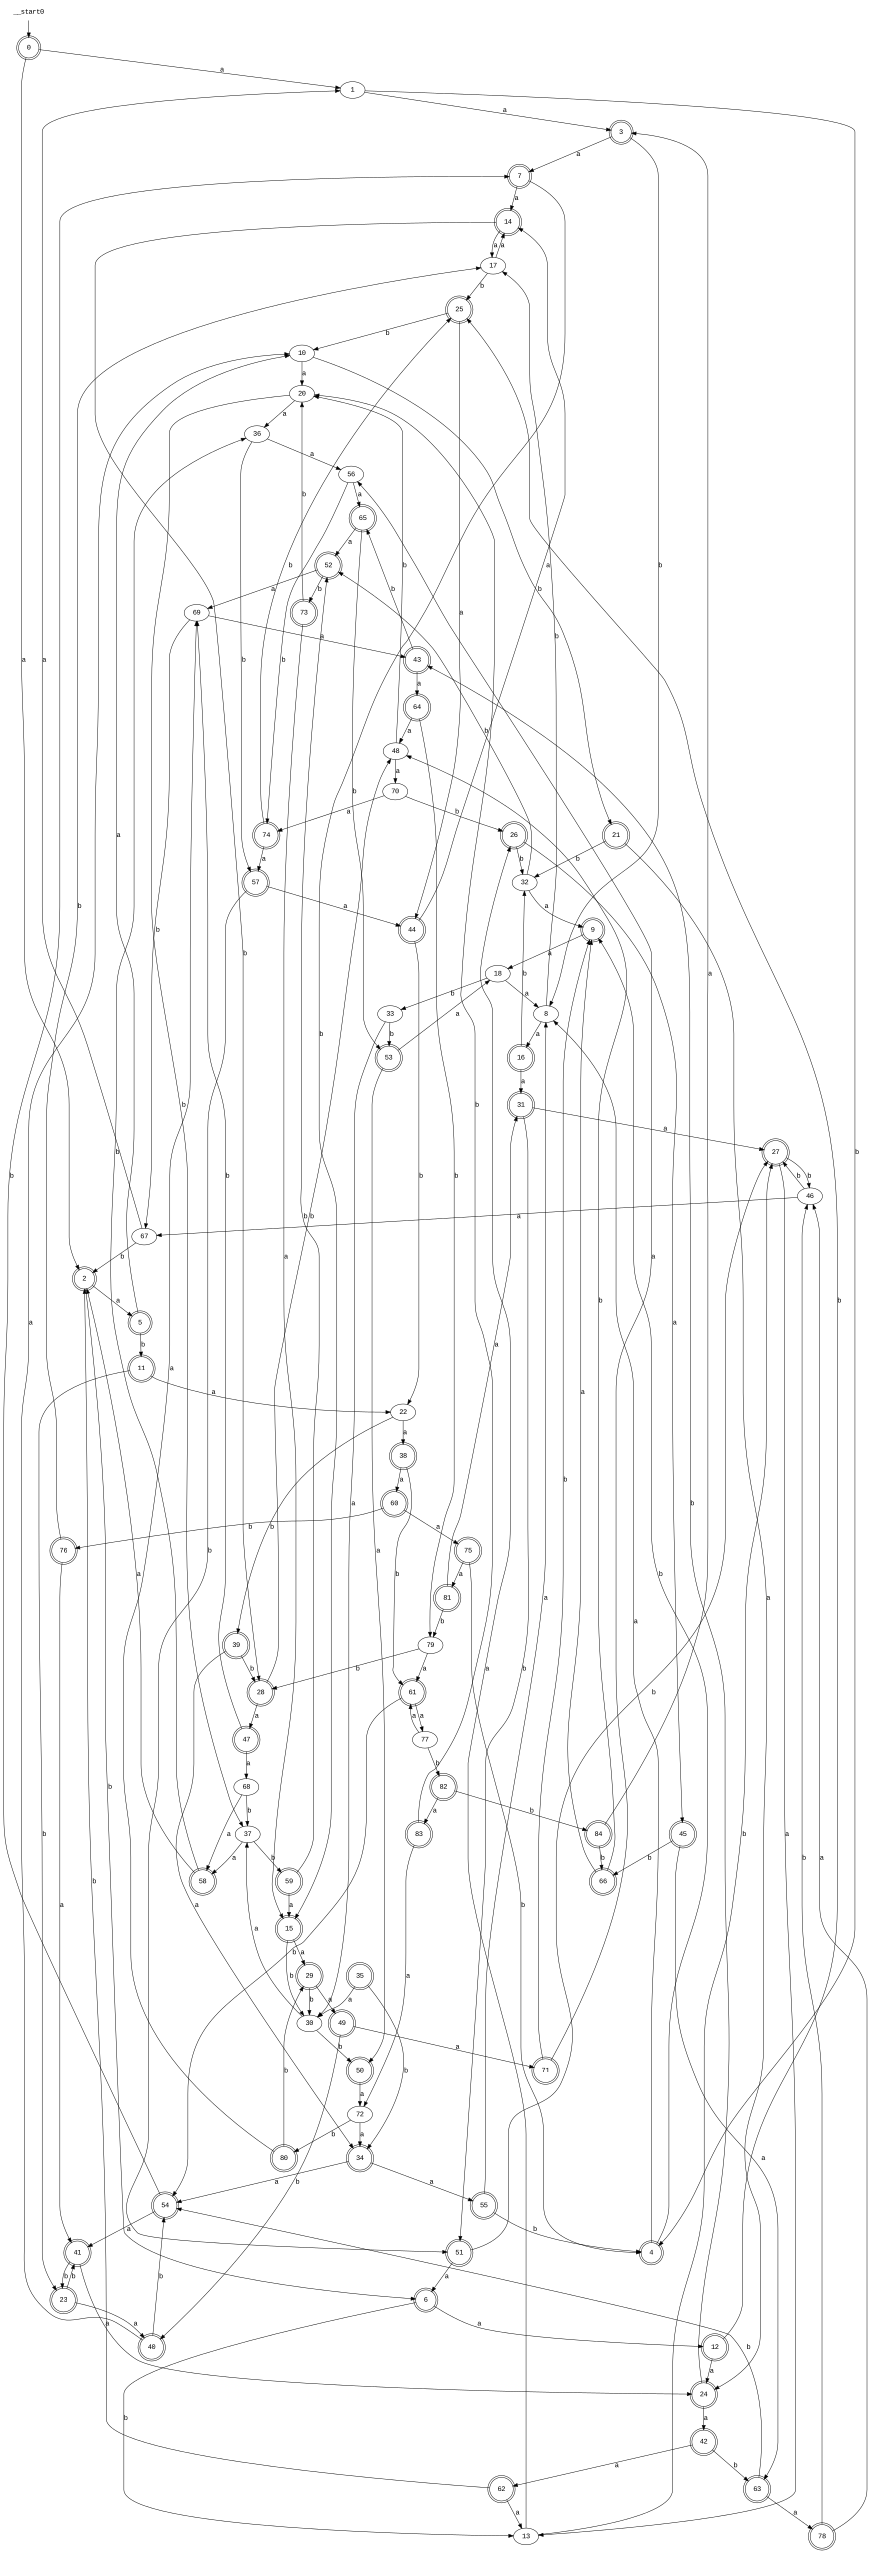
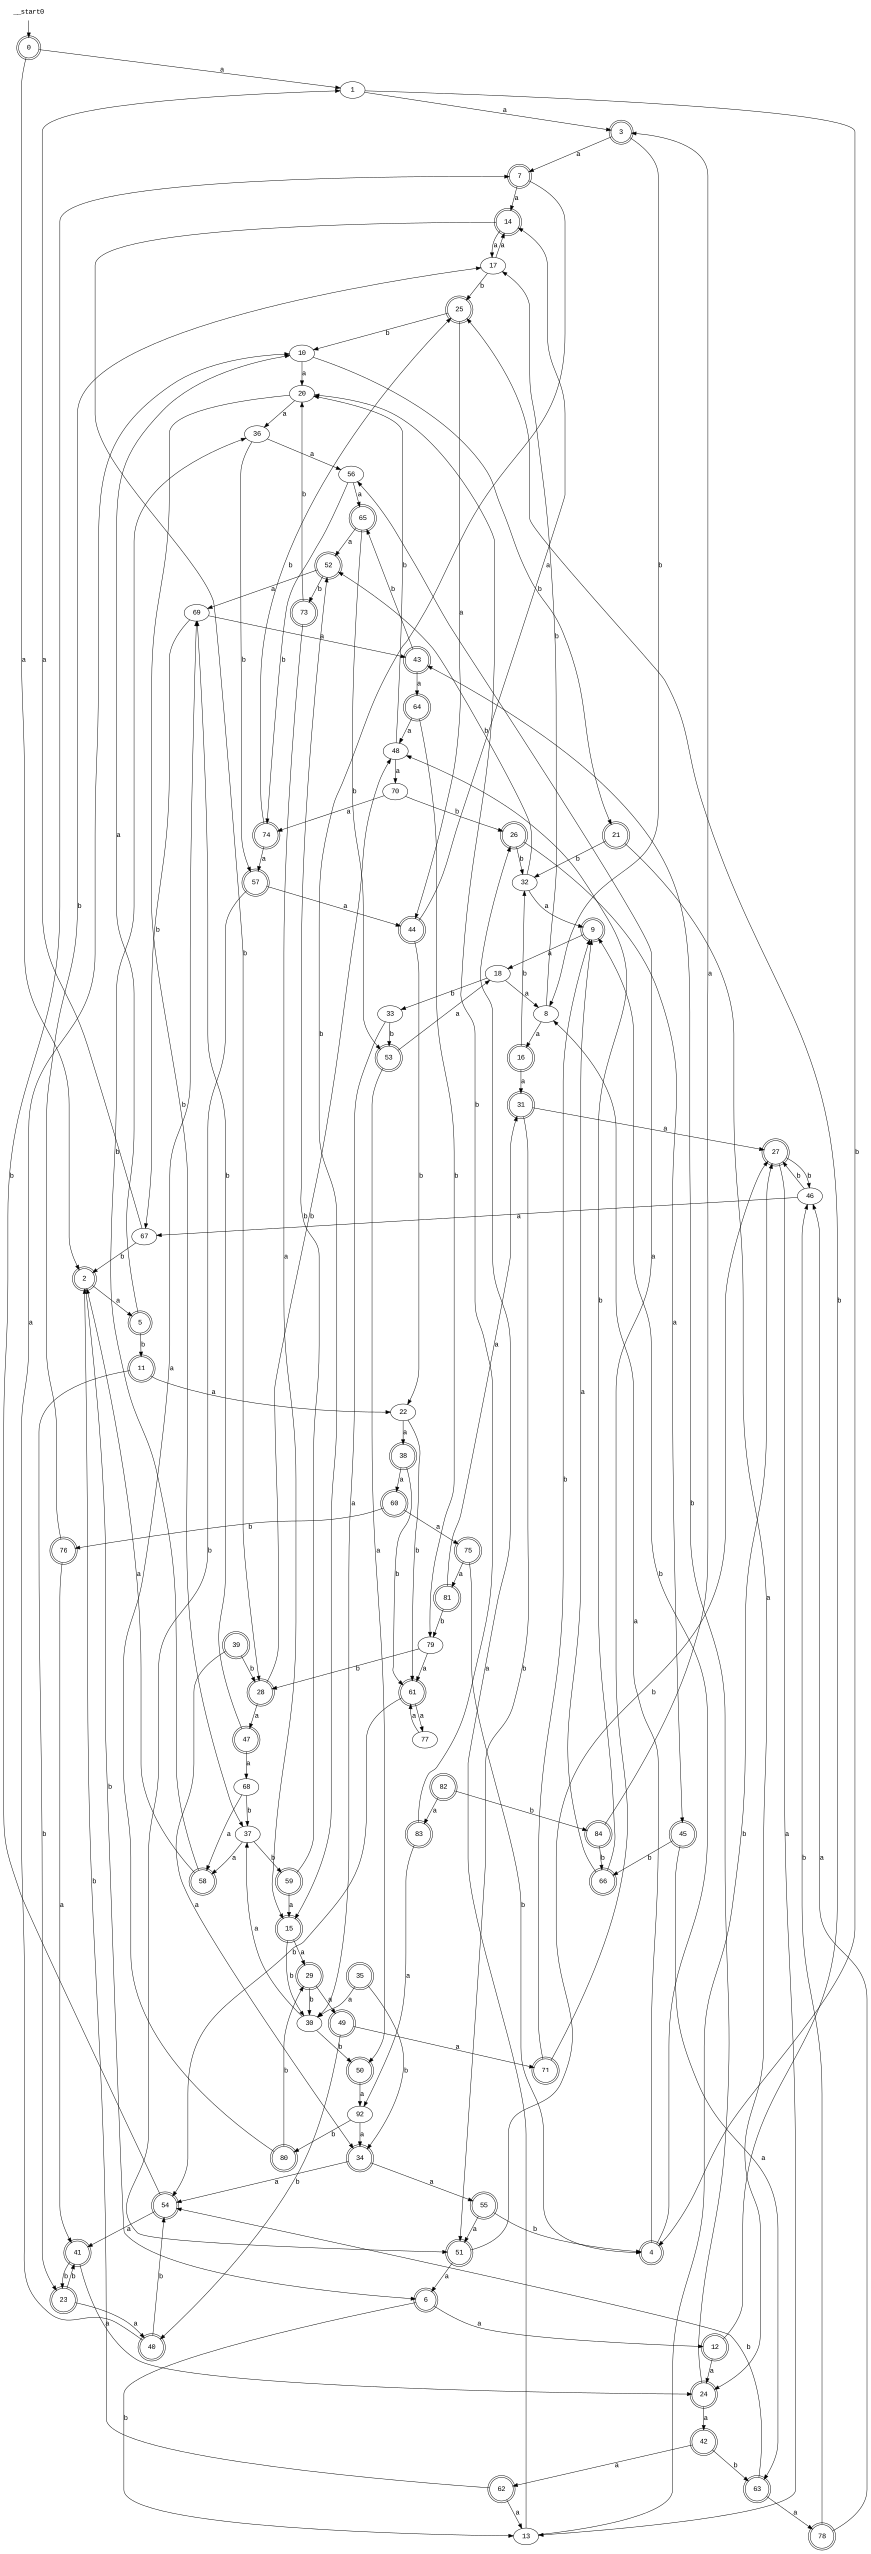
(284, 1500) -> (415, 1547)
(541, 1612) -> (473, 2227)
(433, 1760) -> none
(360, 2114) -> (360, 2114)
